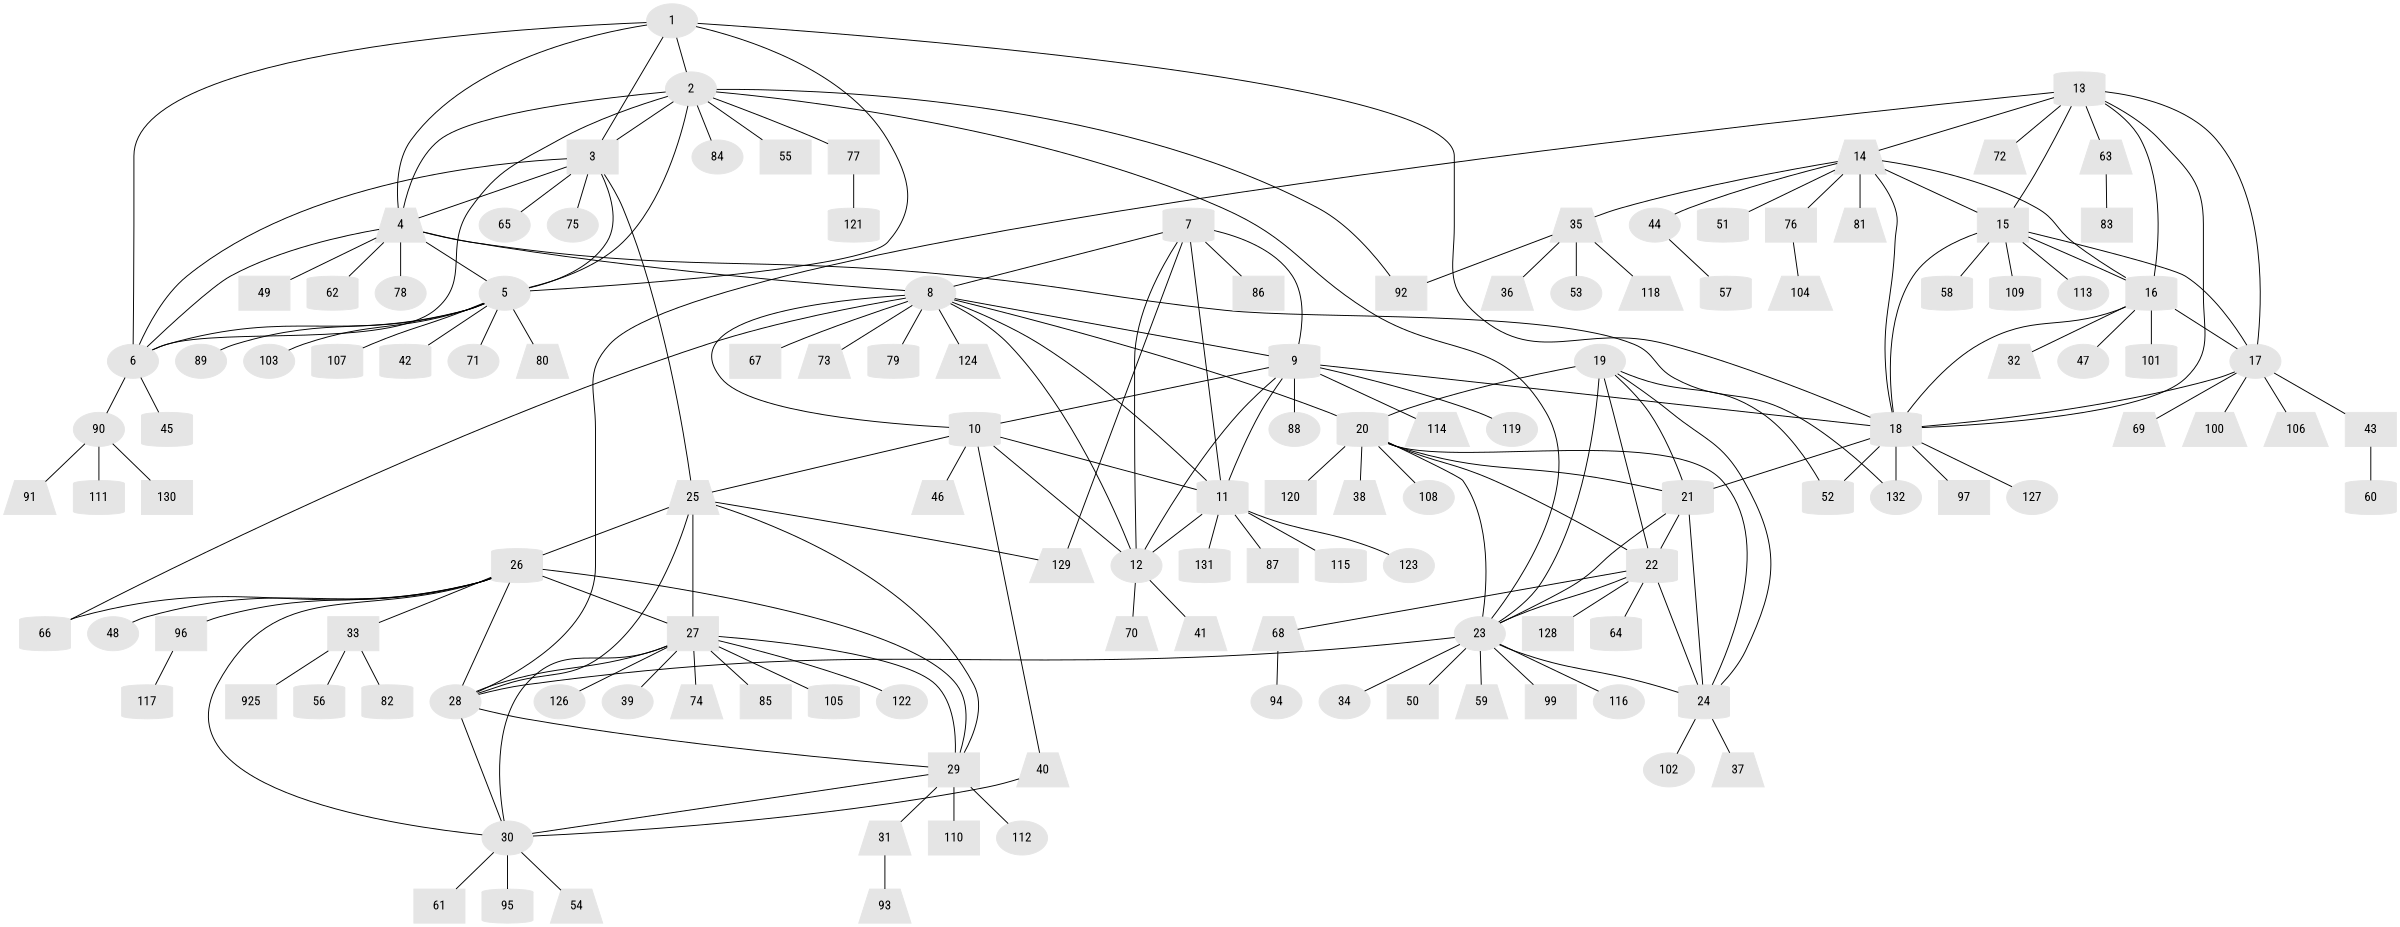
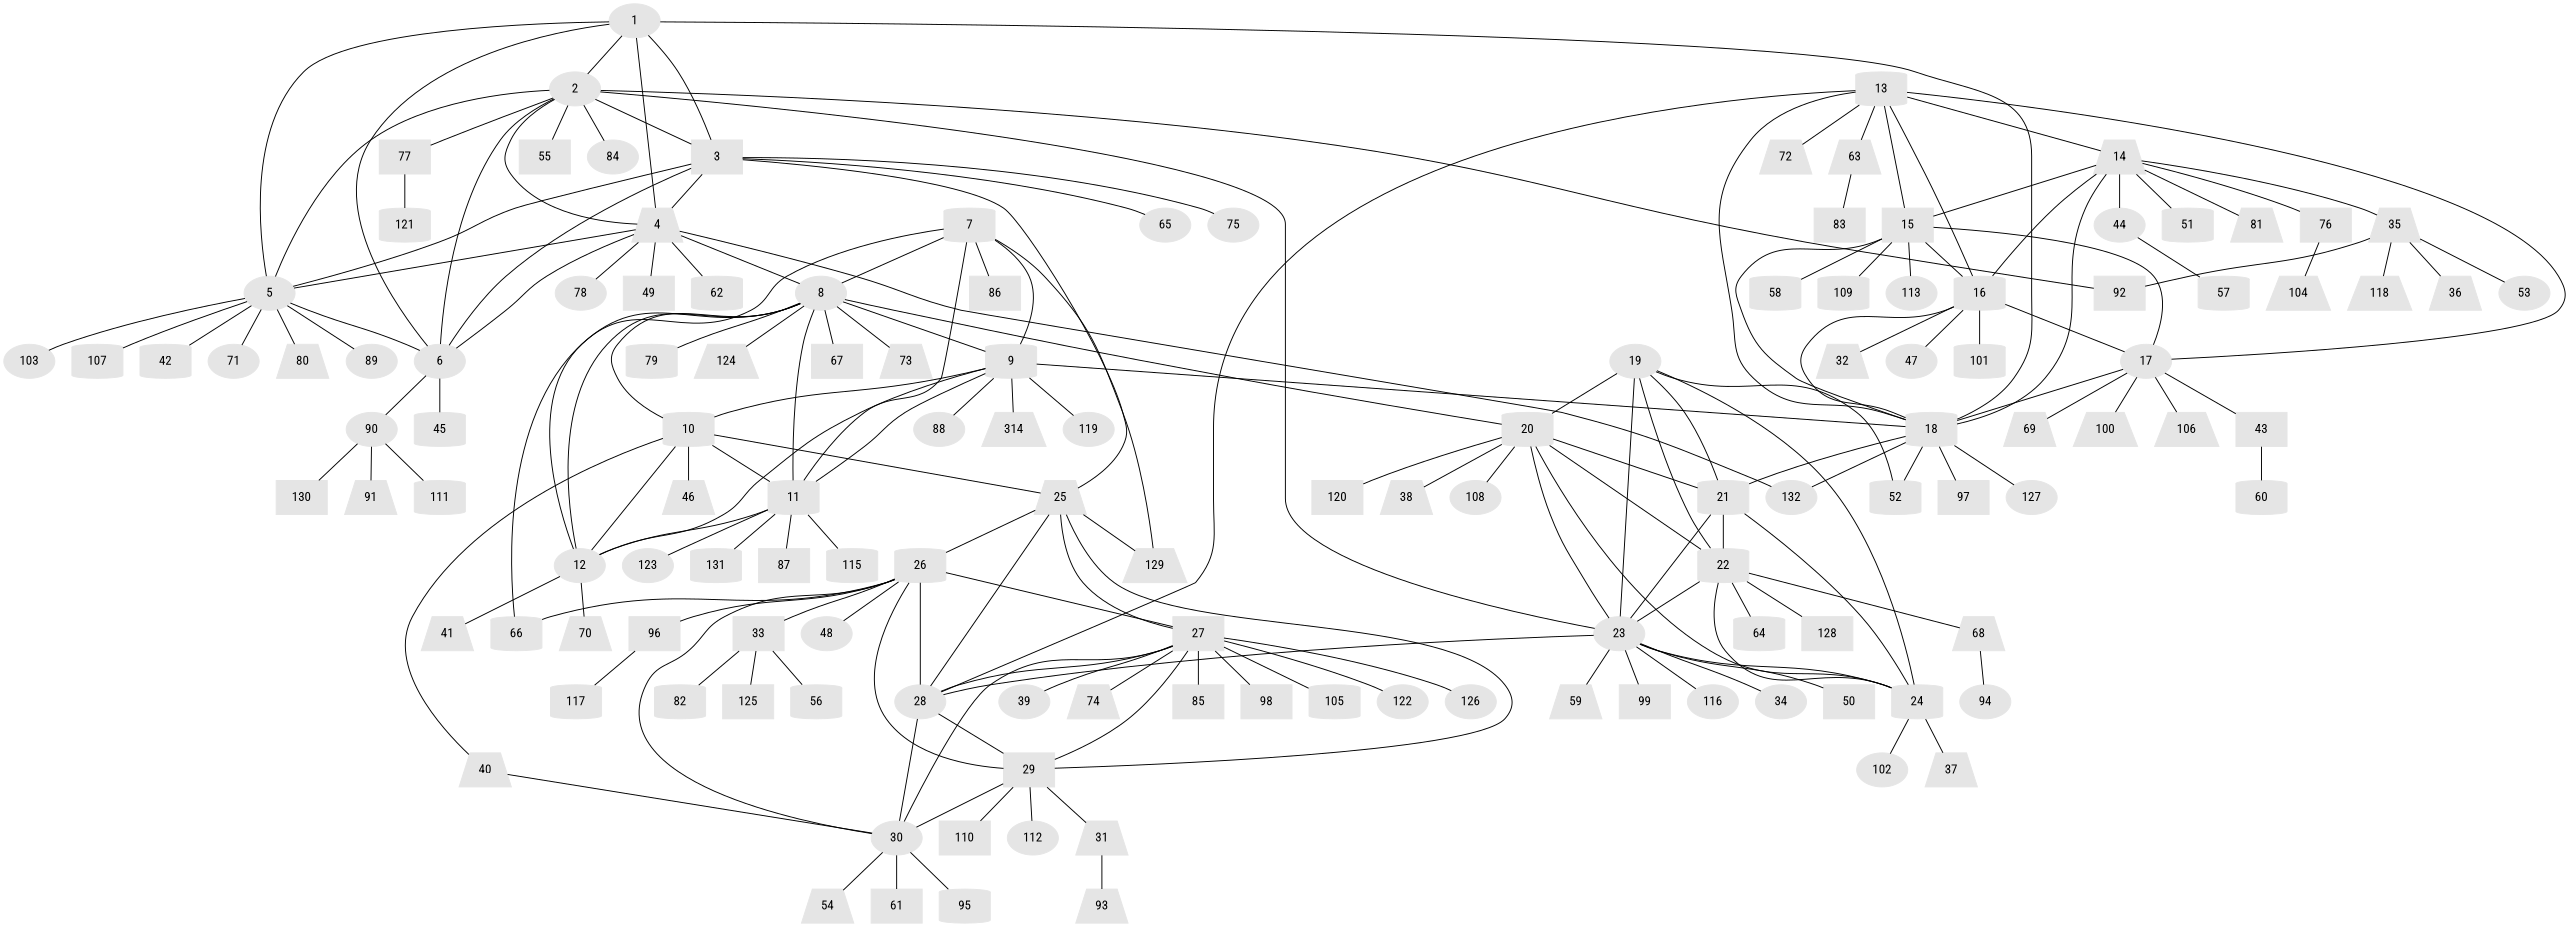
(1437, 429) -> (1014, 429)
(251, 702) -> (748, 702)
none -> (1266, 702)
